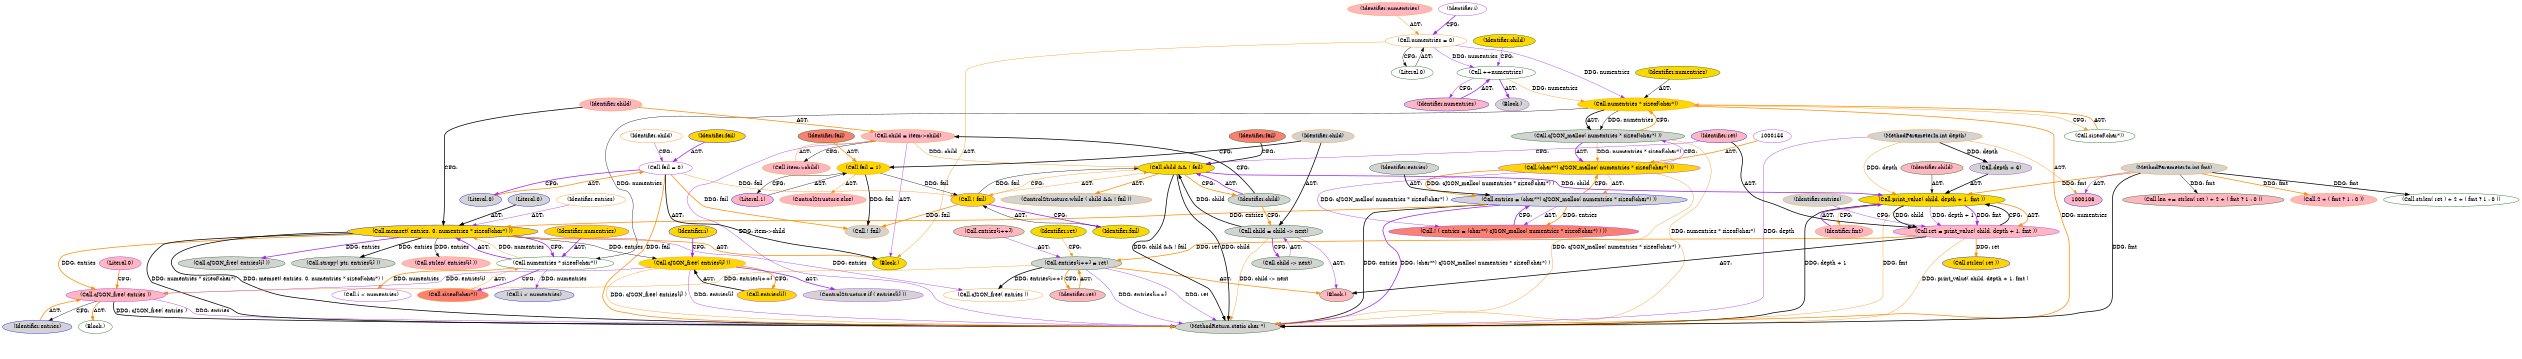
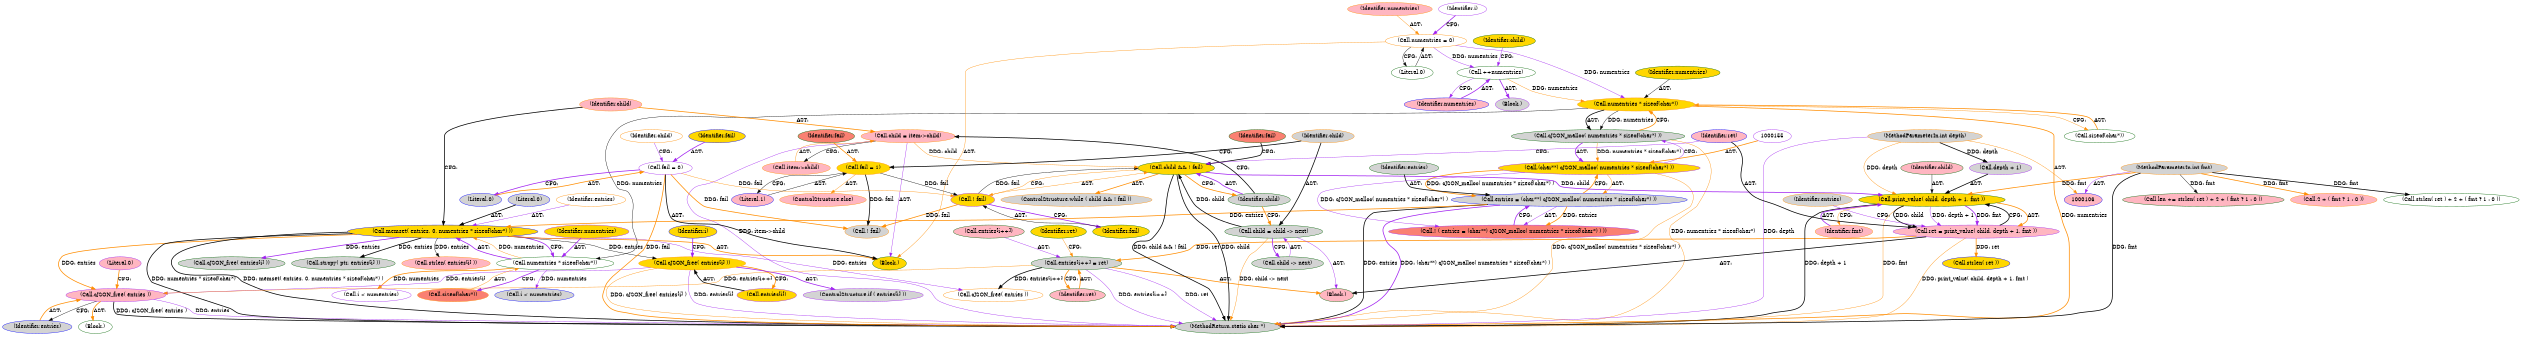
(2001, 168) -> (2001, 168)
